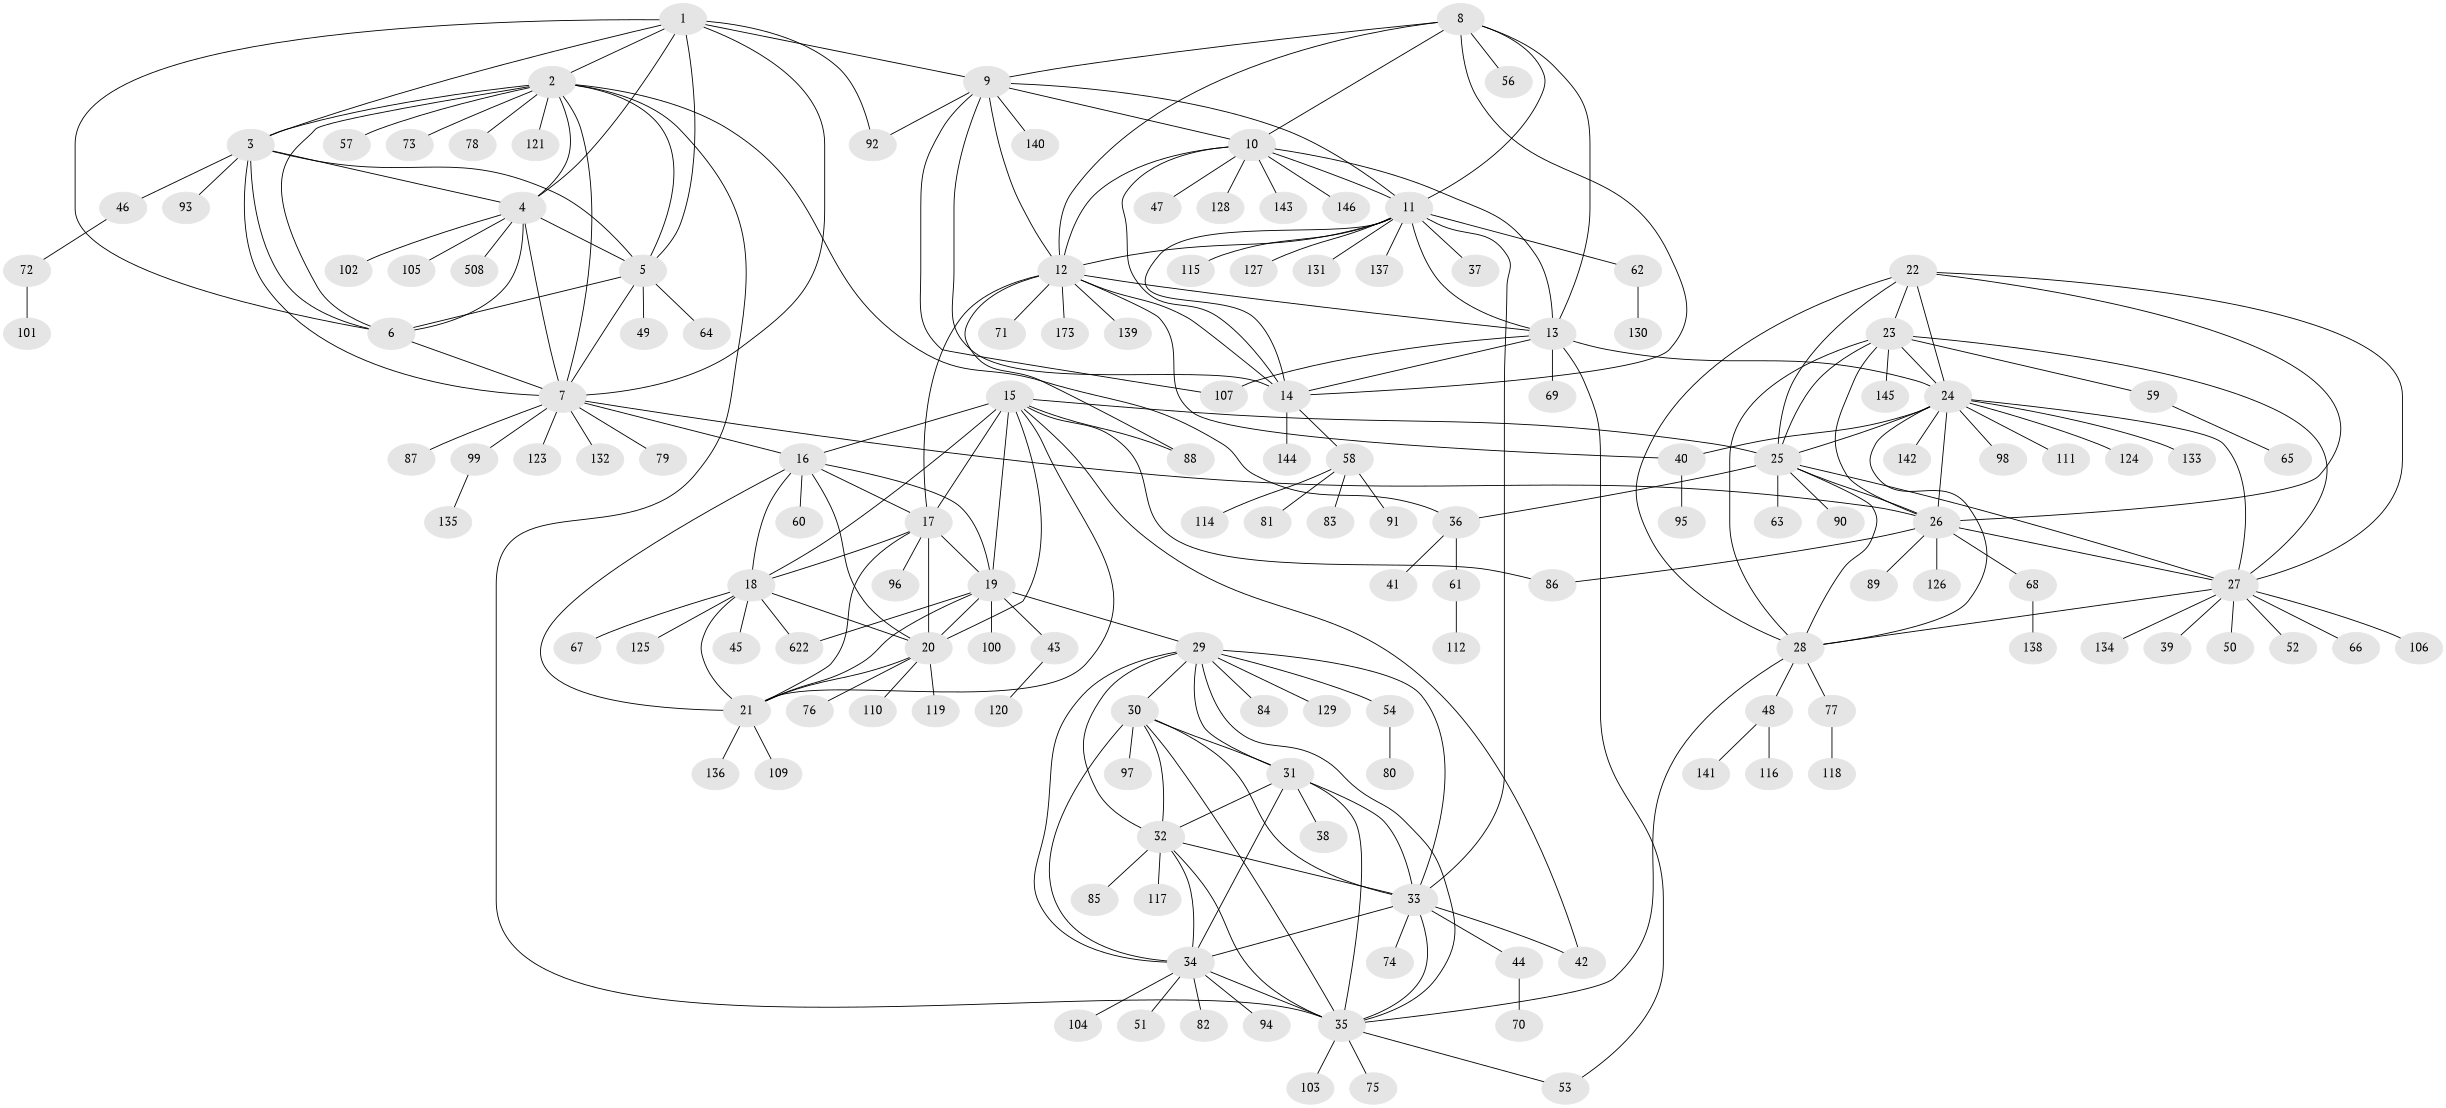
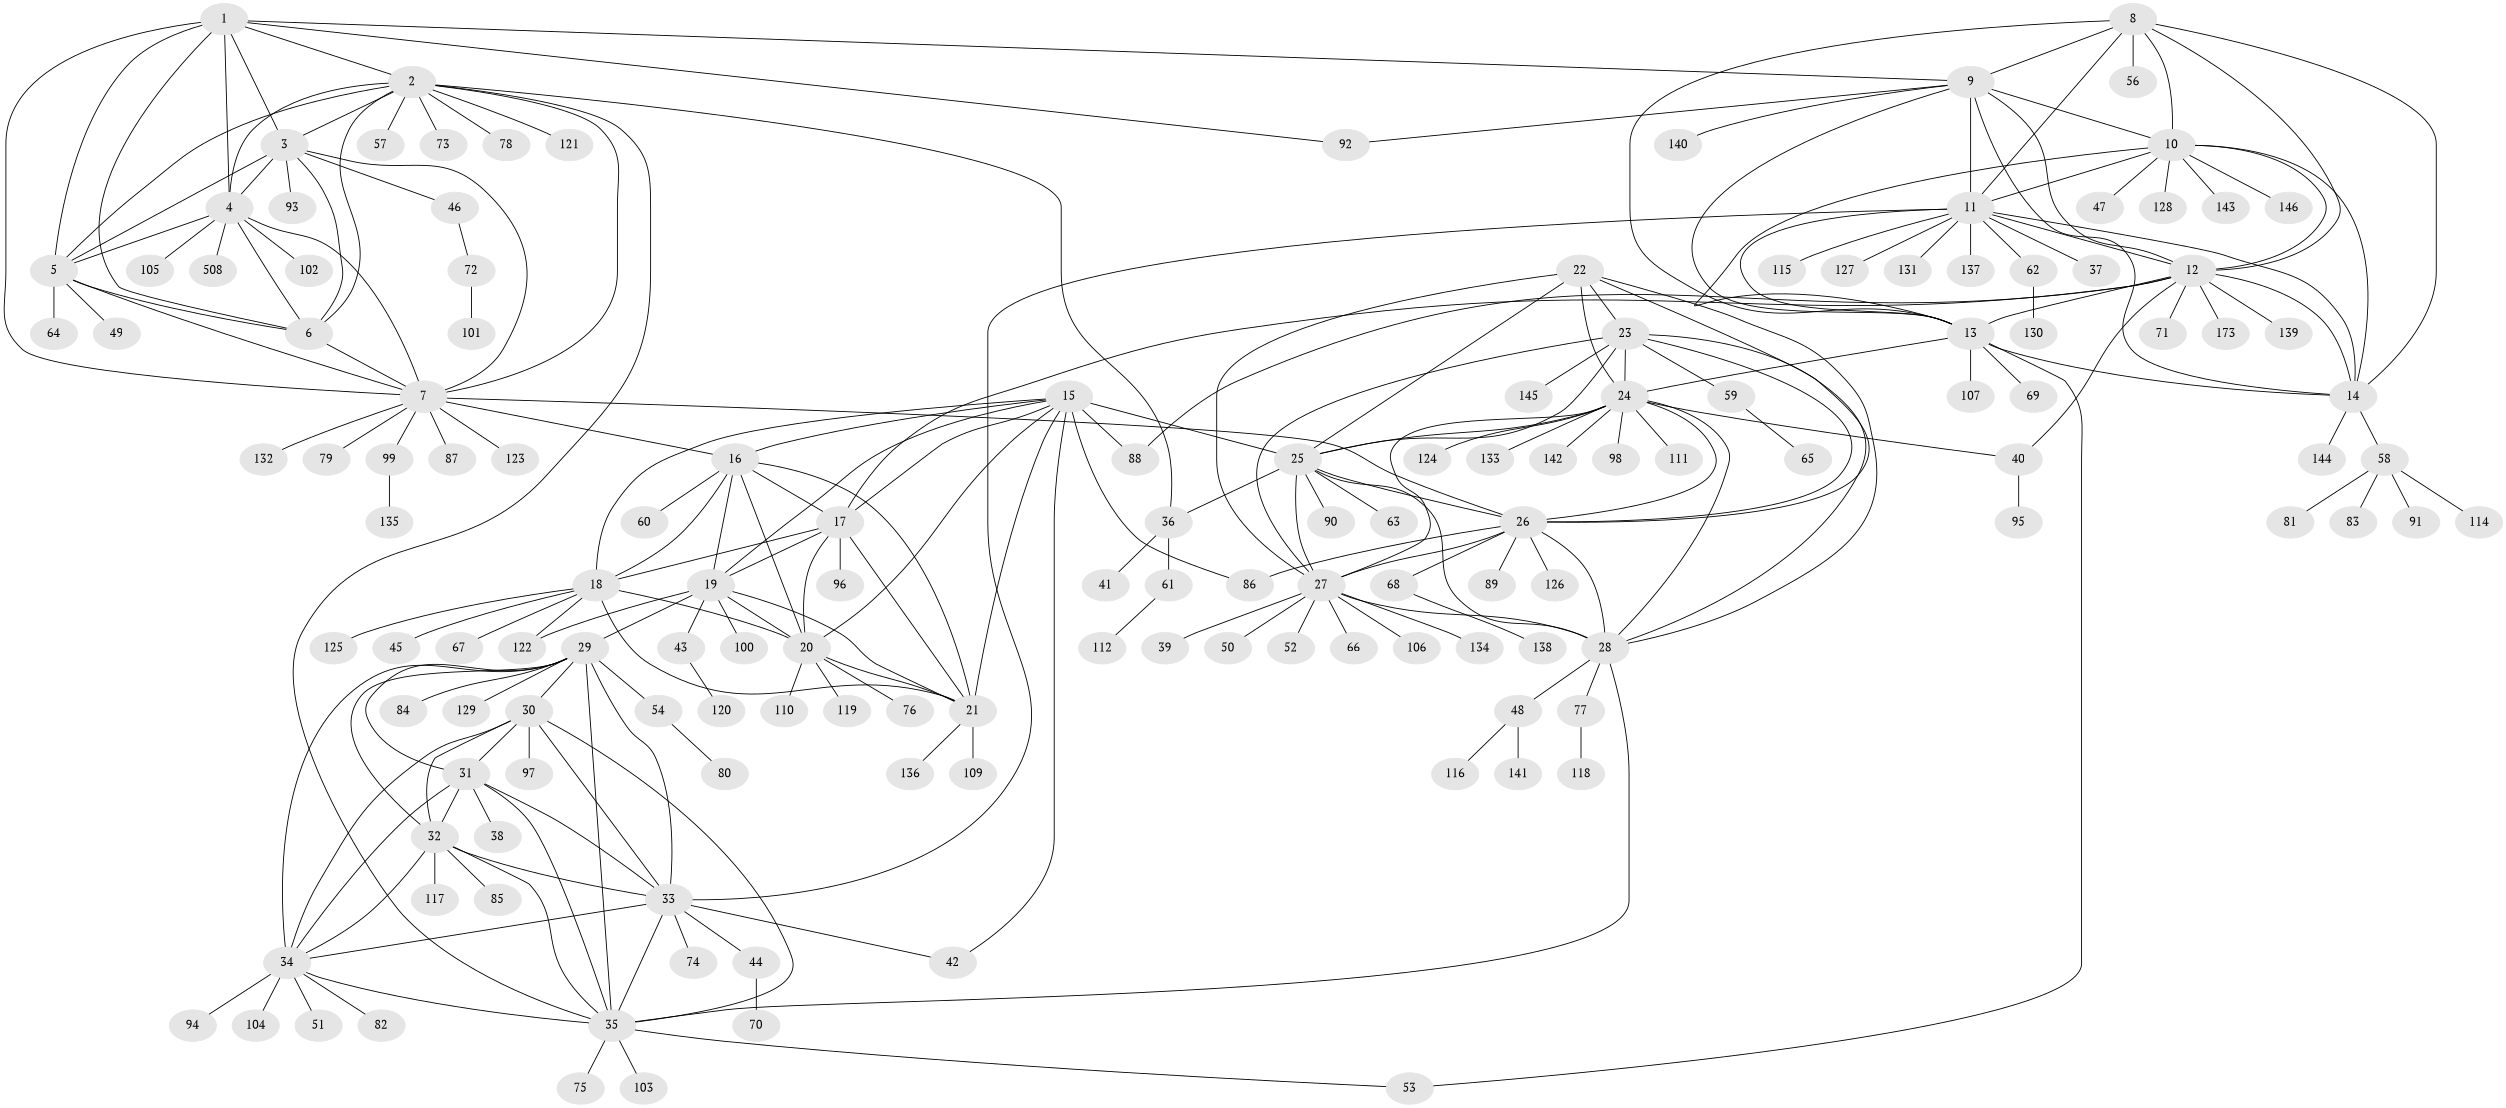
(937, 344) -> (1696, 237)
none -> (1588, 573)
(799, 648) -> (522, 648)
